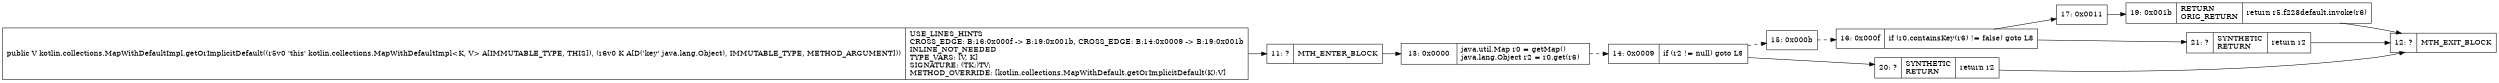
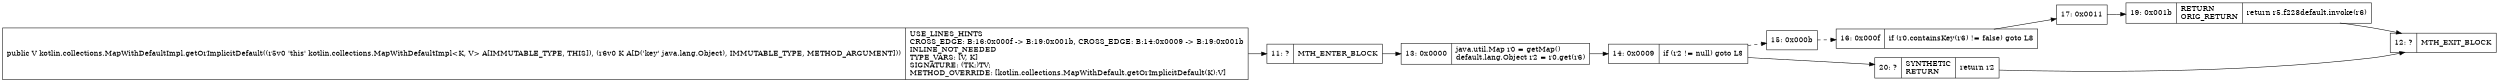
(2249, 43) -> none
(1596, 54) -> (1596, 54)
(1520, 57) -> (1521, 57)
